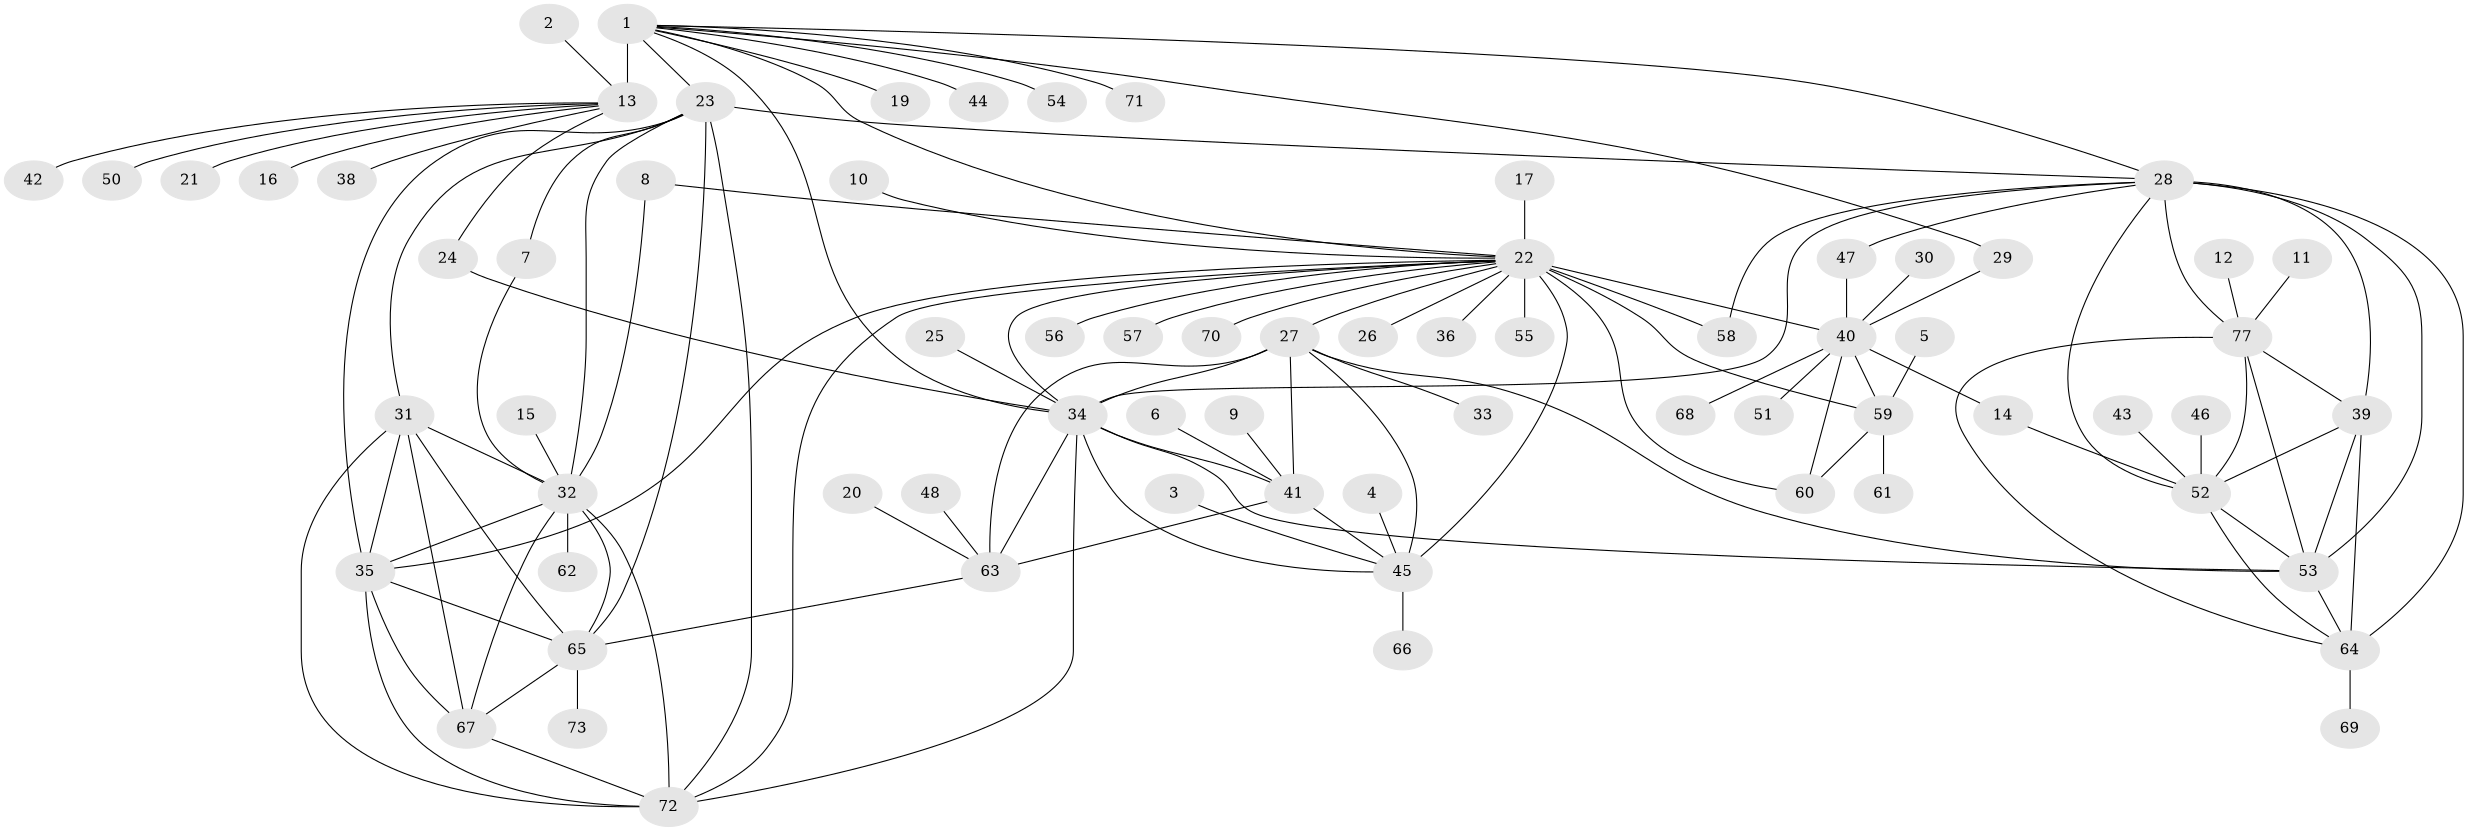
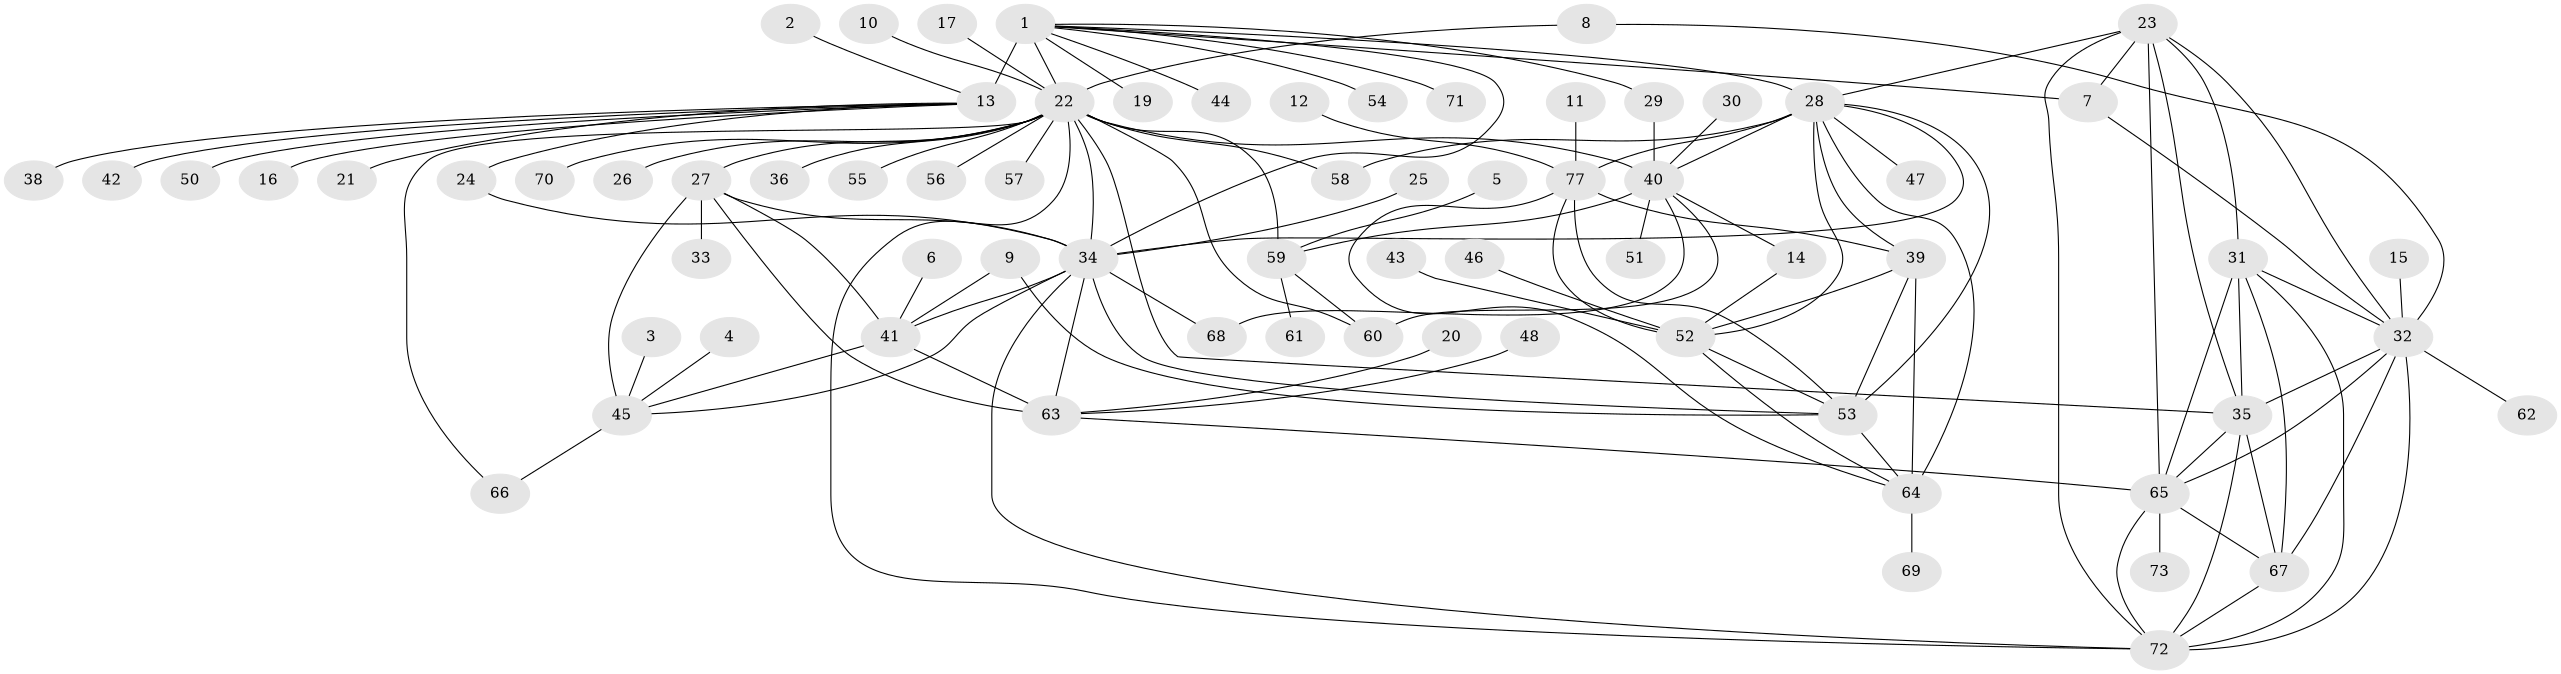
(667, 63) -> (1557, 61)
(1847, 298) -> (1735, 141)
none -> (1155, 299)
(1532, 430) -> (561, 137)
(1781, 517) -> (1401, 405)
none -> (2117, 572)
